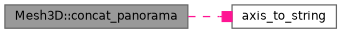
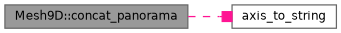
(96, 17) -> (96, 17)
